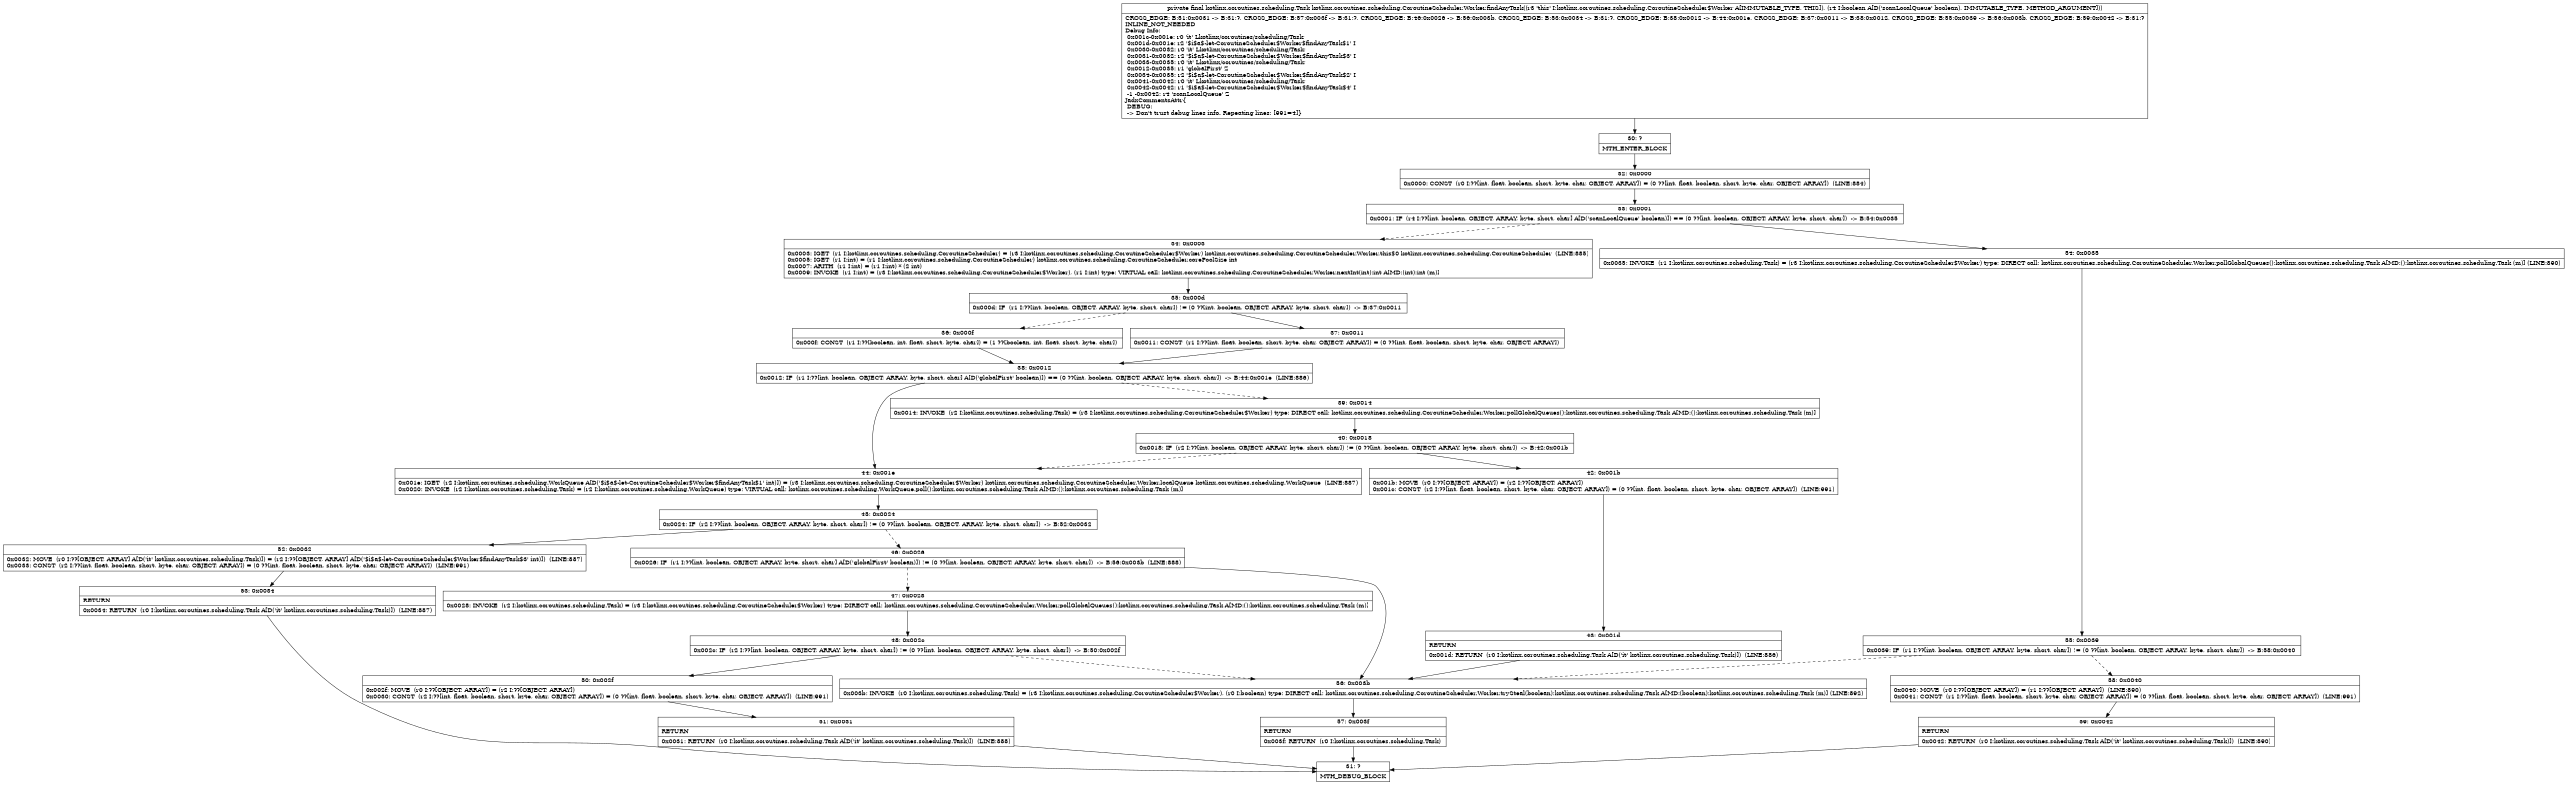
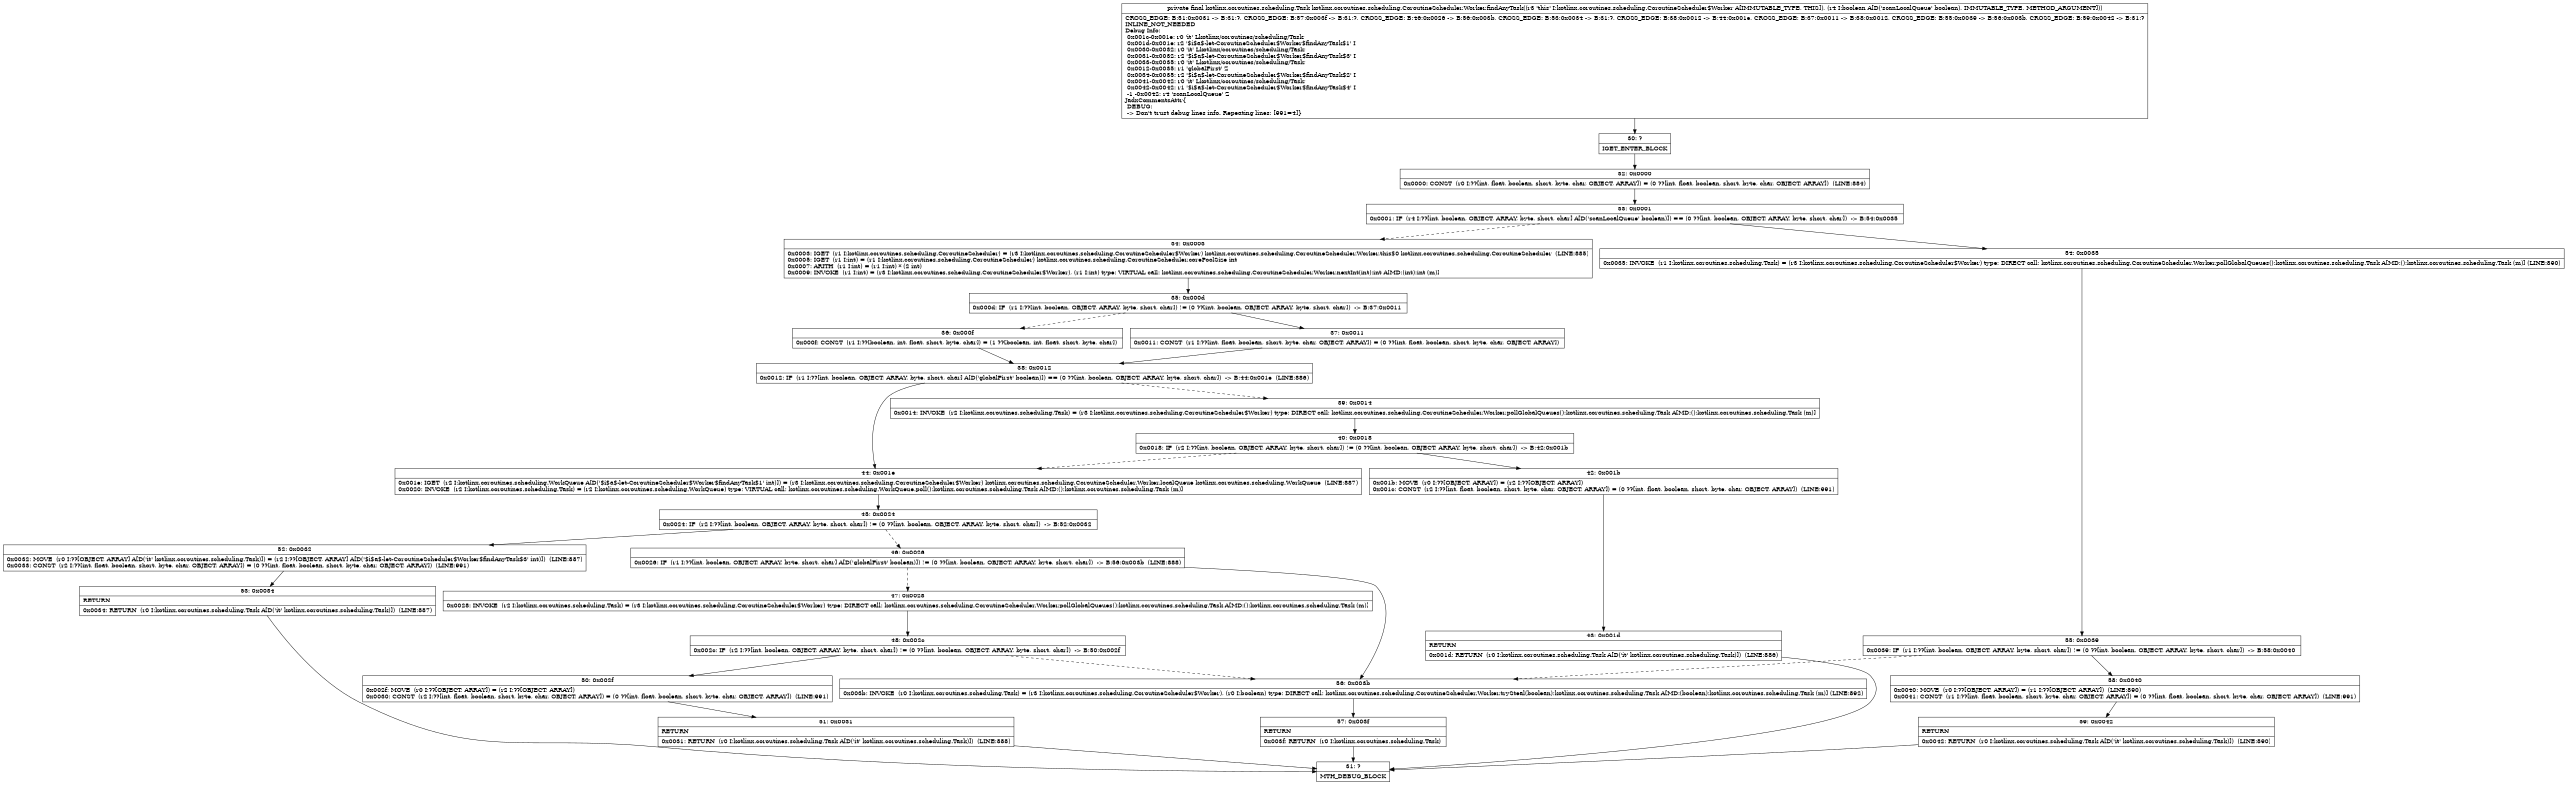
(1635, 149) -> (1635, 149)
(2100, 664) -> (2100, 664)
(1466, 669) -> (1695, 742)
